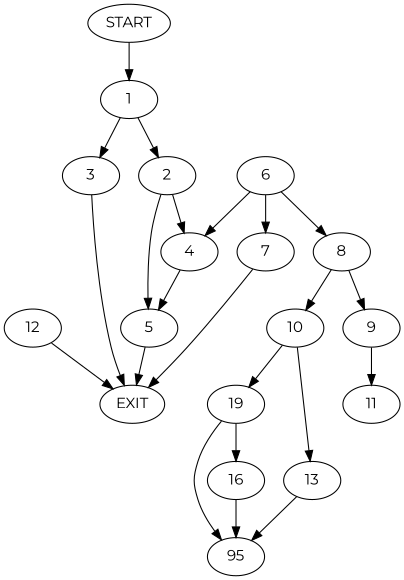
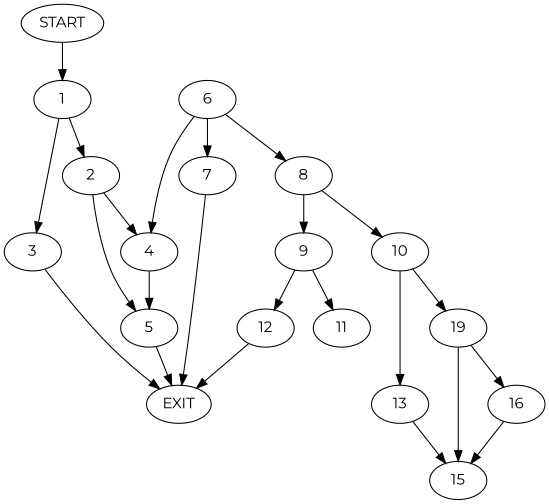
none -> (287, 285)
(236, 557) -> (458, 480)
